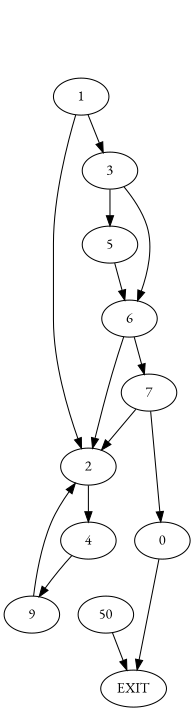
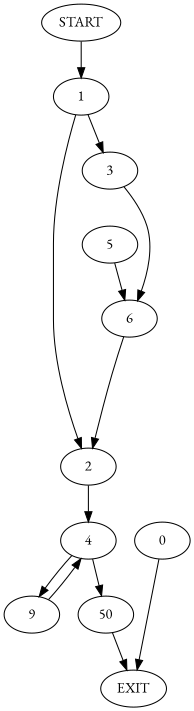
none -> (81, 23)
(110, 203) -> none
(149, 393) -> none
(44, 542) -> (62, 584)
none -> (96, 572)
